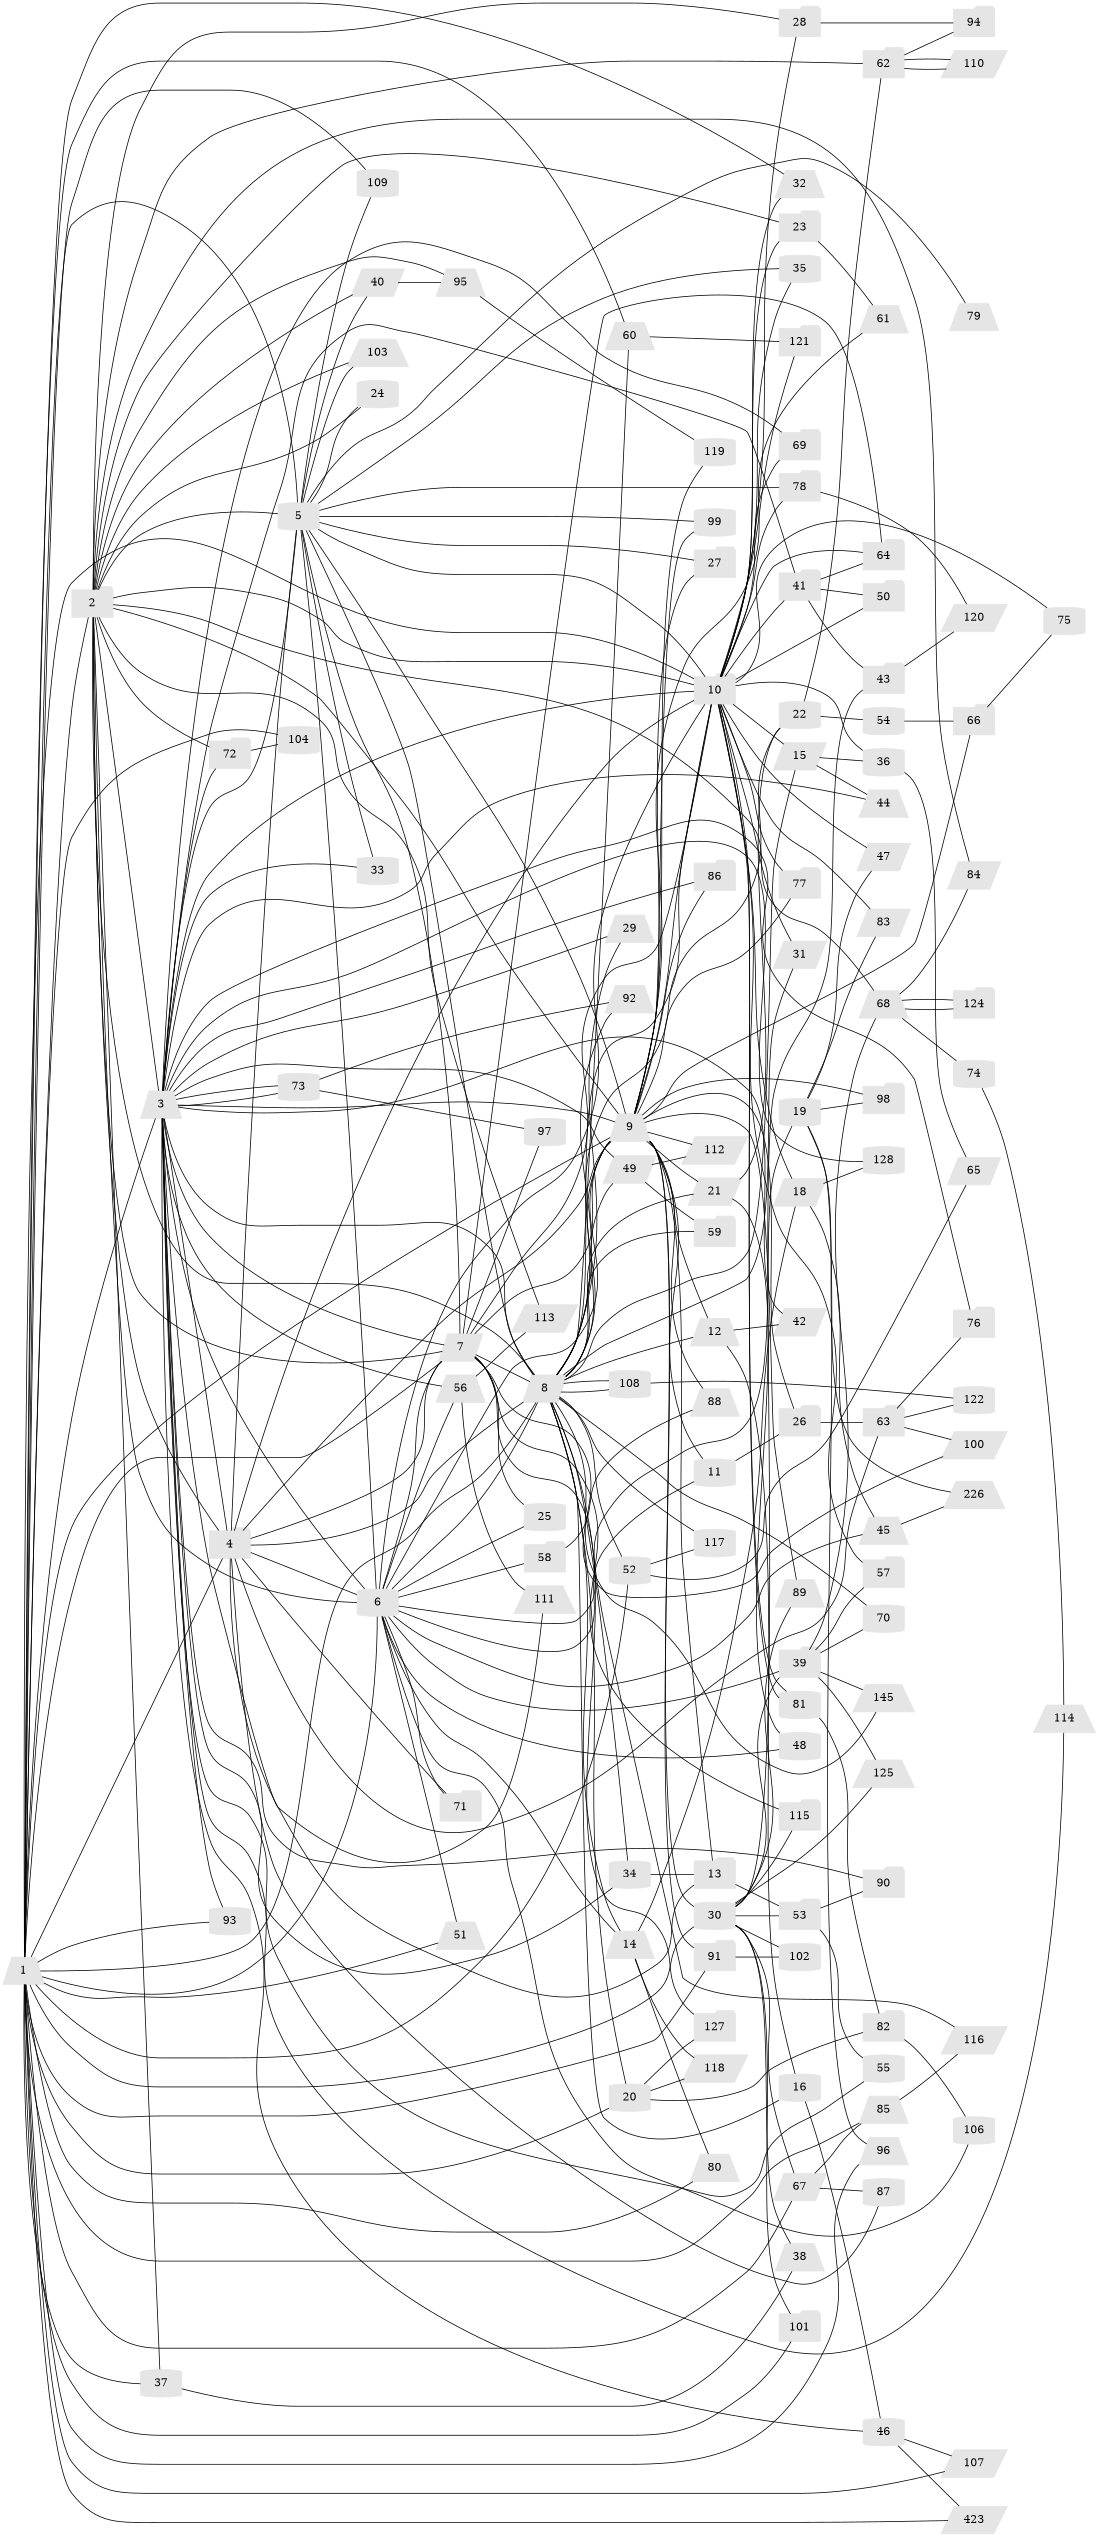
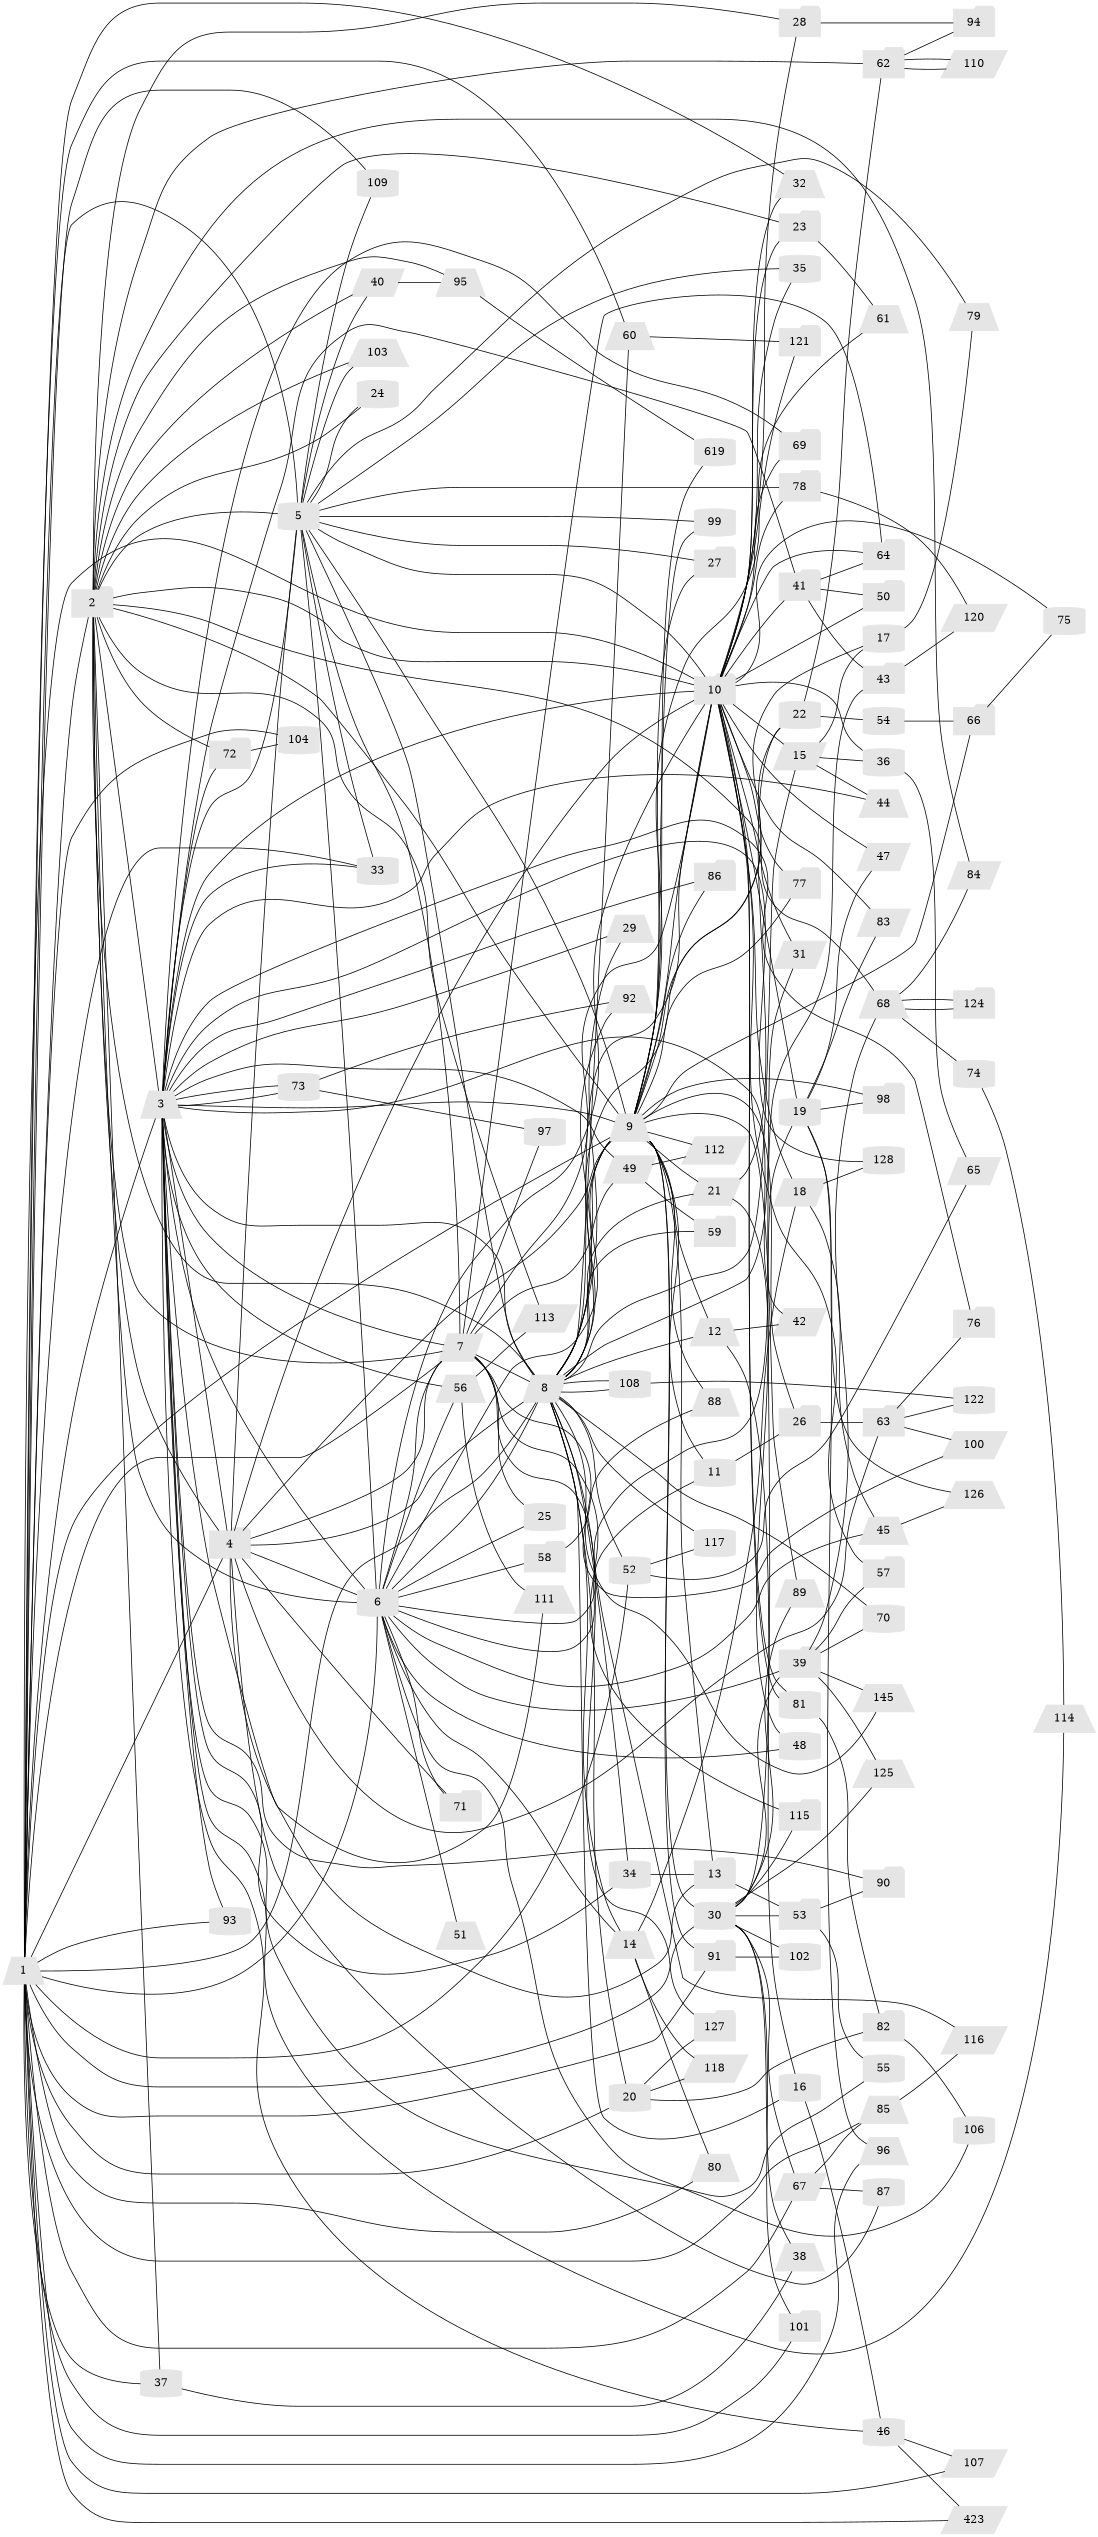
(715, 452) -> (715, 452)
none -> (884, 639)
none -> (777, 990)
(974, 1495) -> (974, 1495)
(242, 1990) -> (55, 1293)
